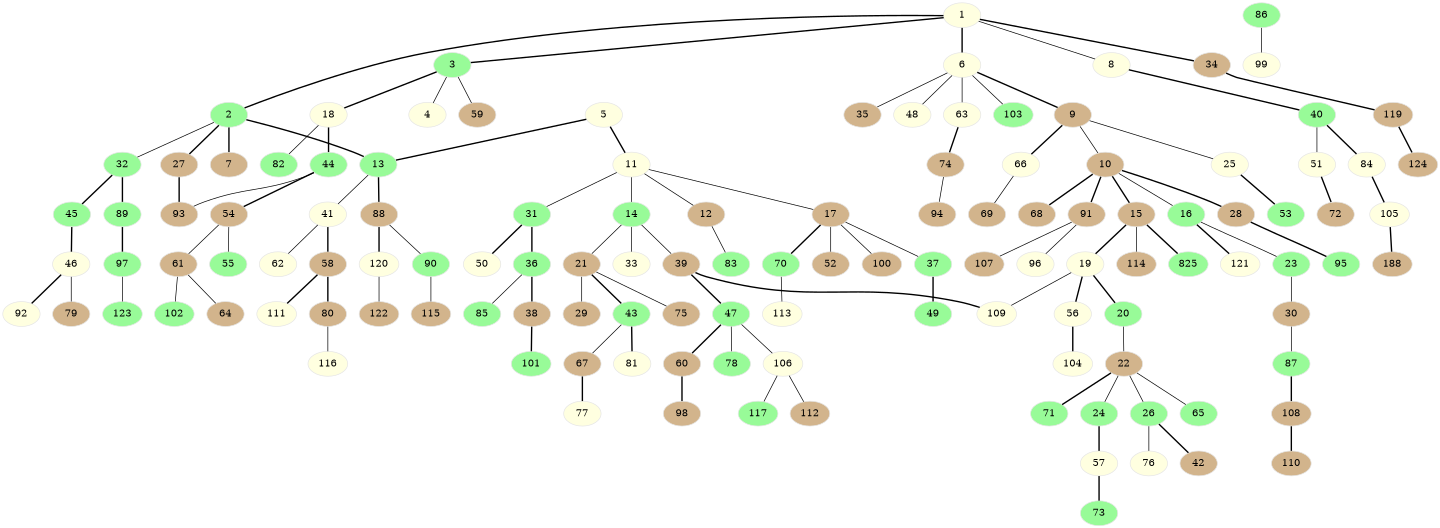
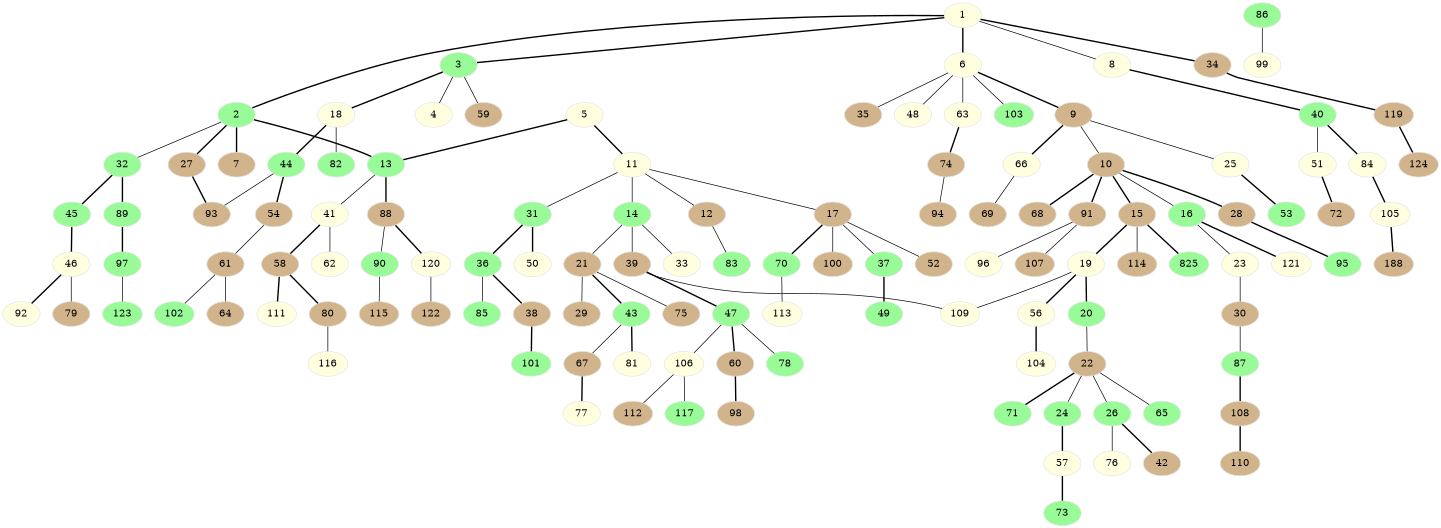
(228, 264) -> none
(1291, 264) -> (1240, 264)
(837, 292) -> (794, 294)
